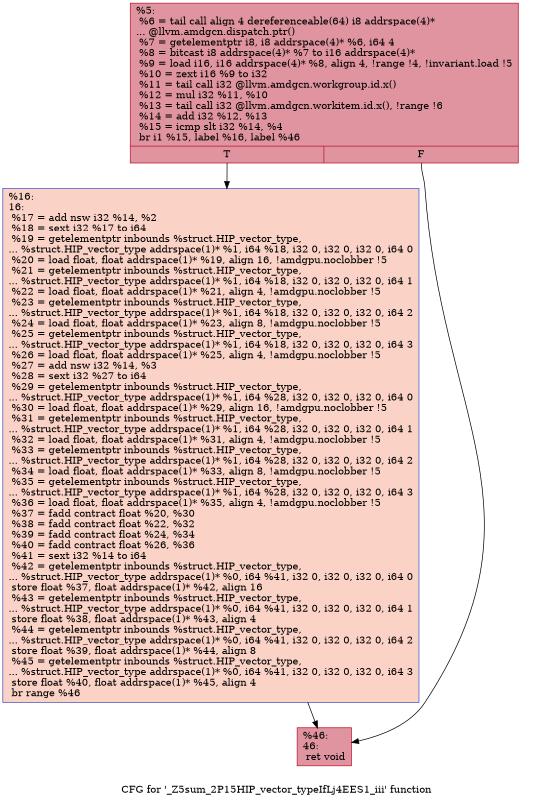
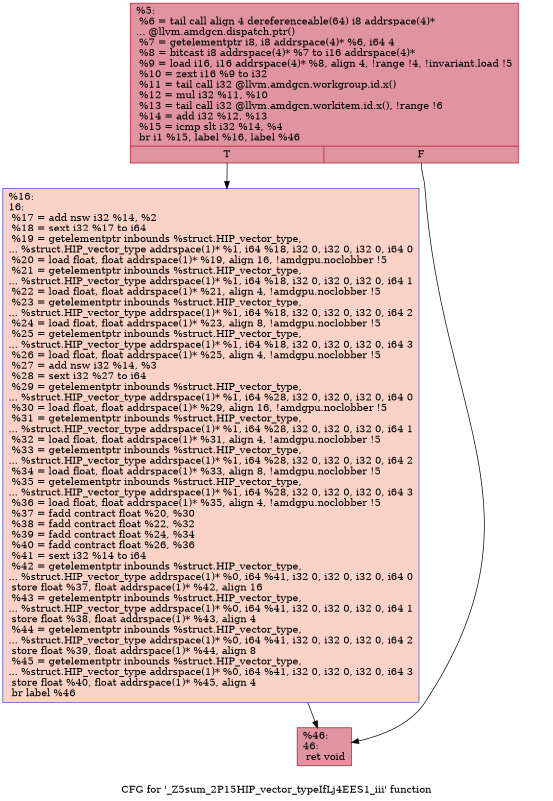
(45, 693) -> (42, 693)
